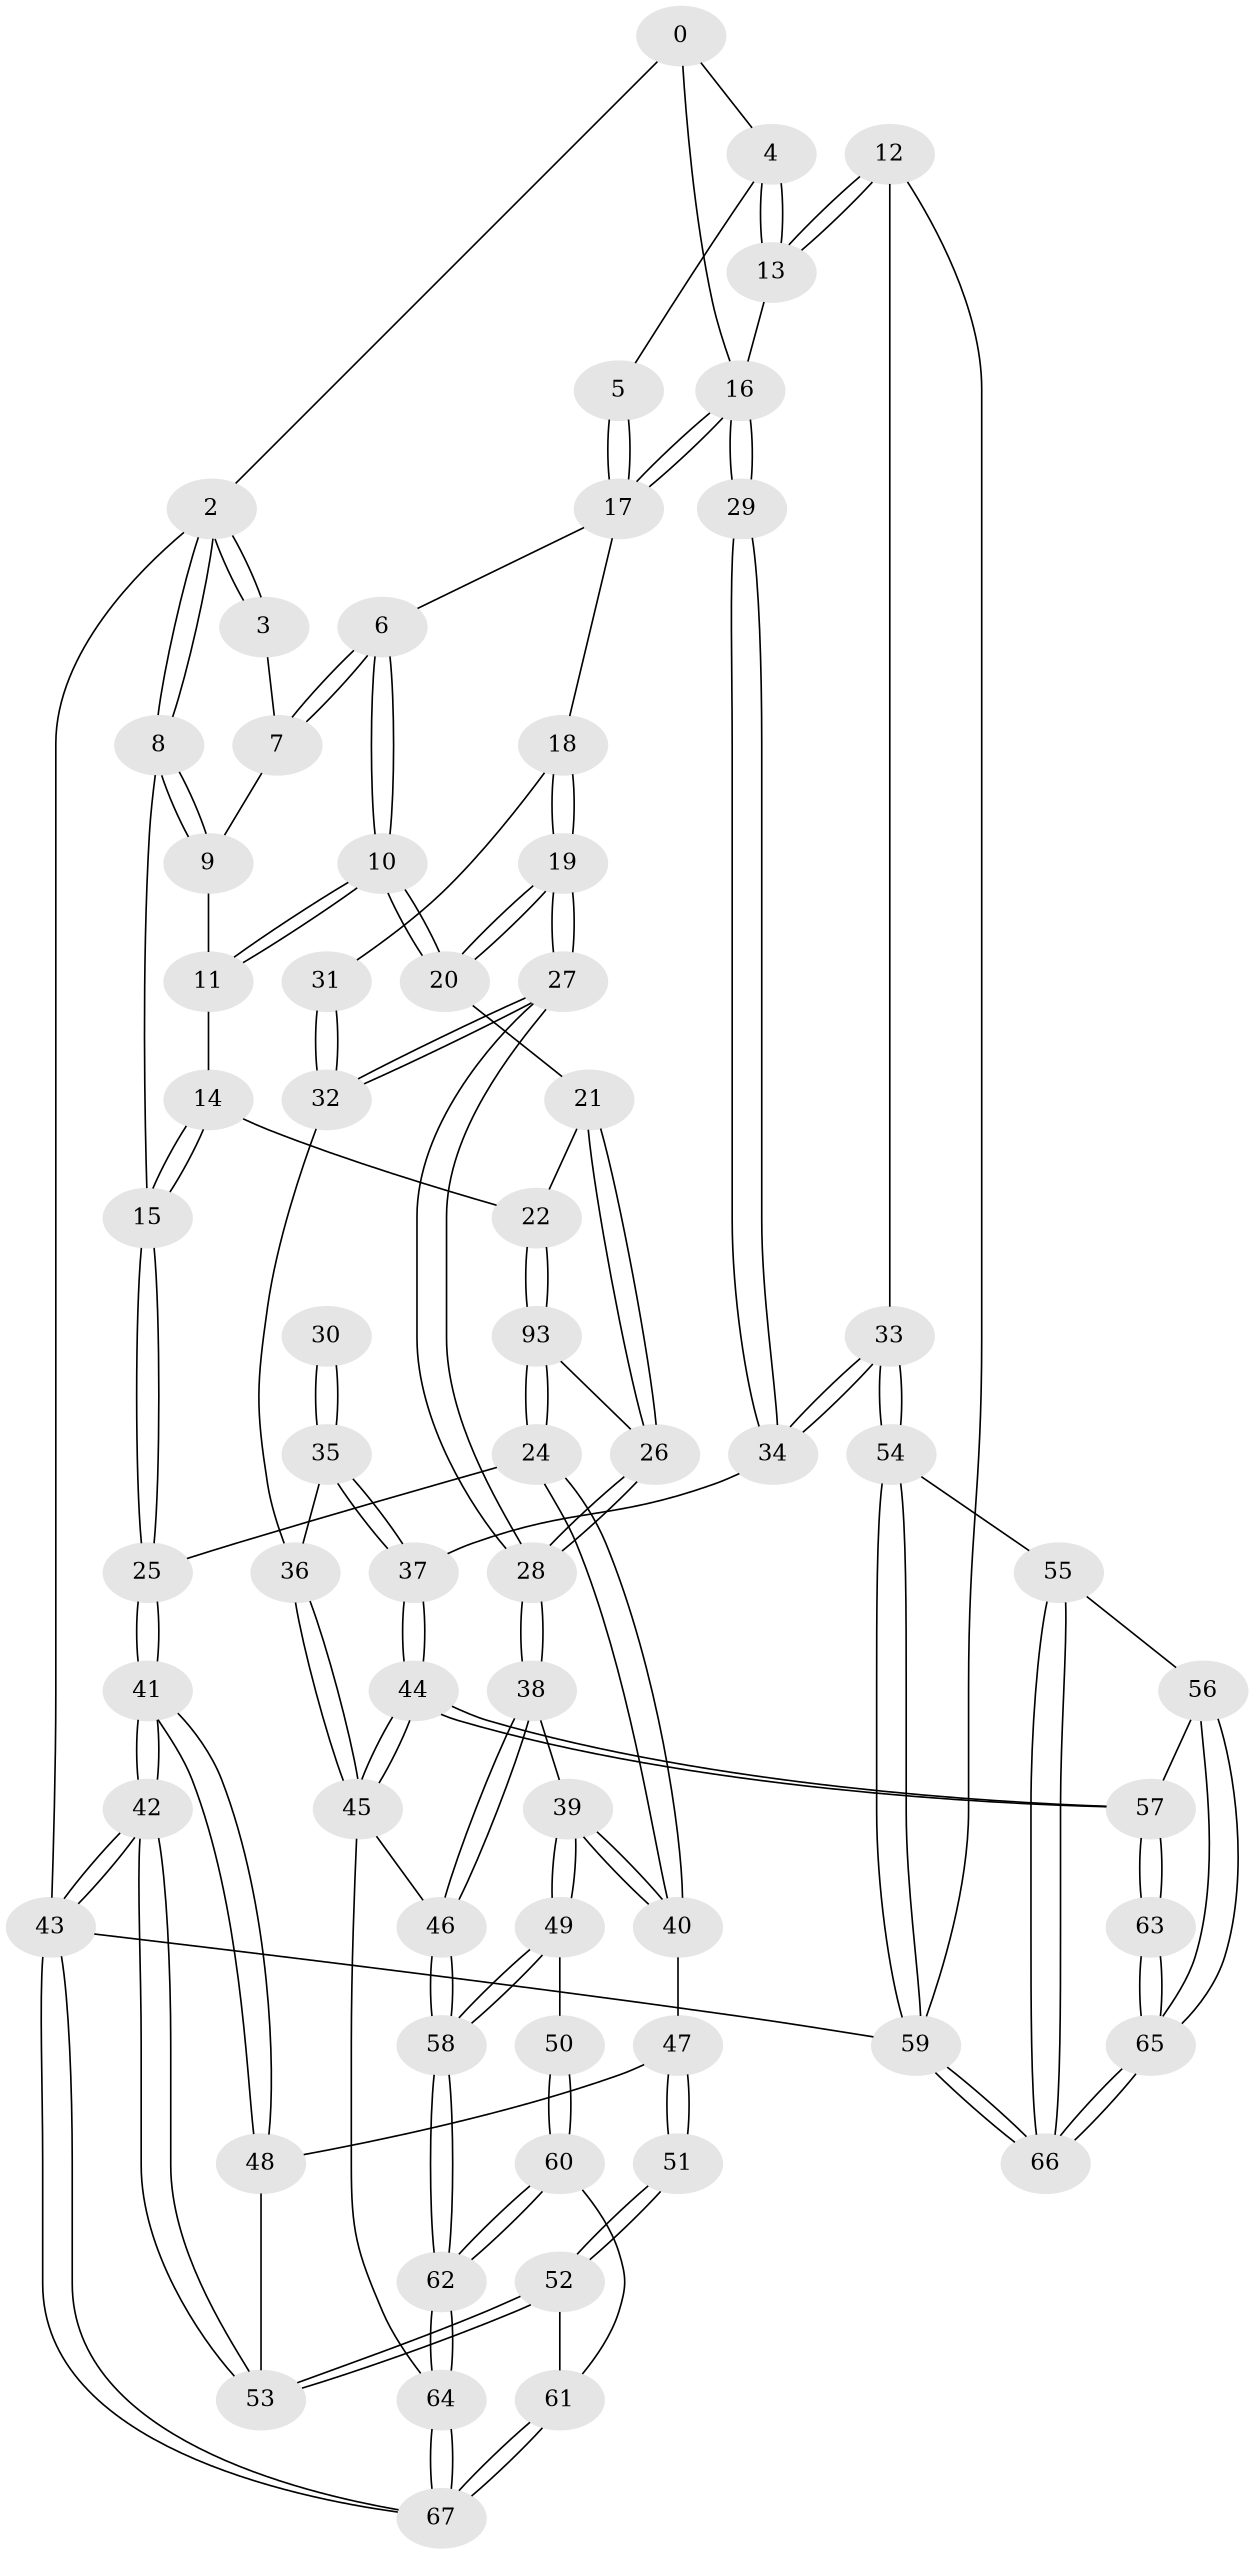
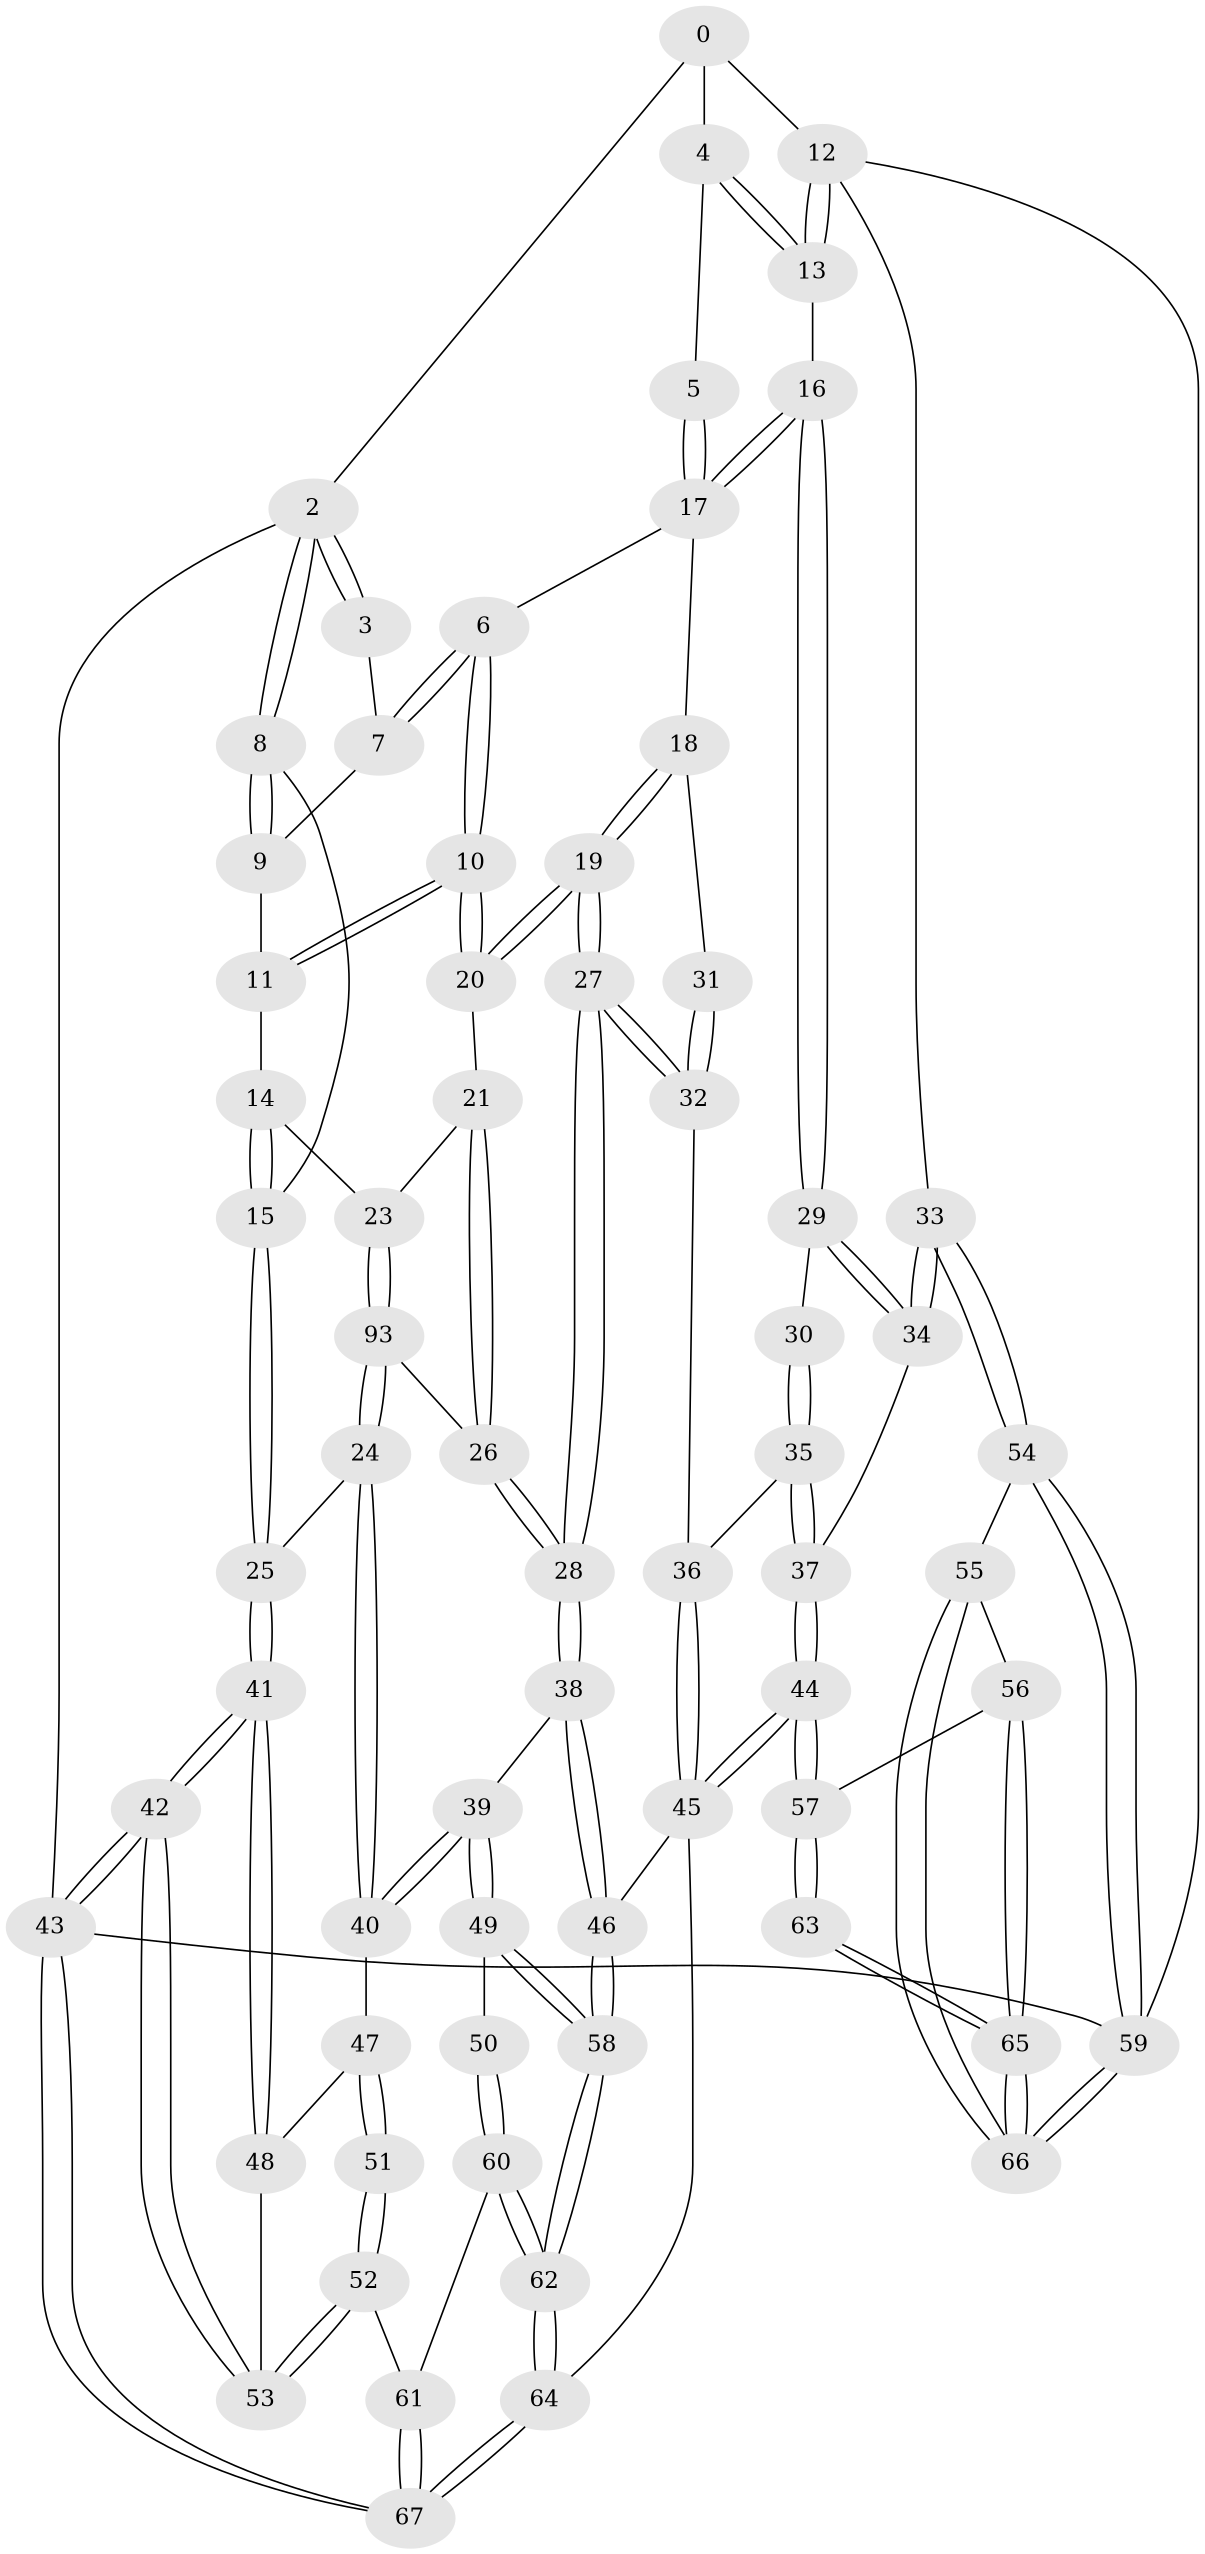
(698, 215) -> (763, 95)
(537, 1218) -> (379, 1218)
none -> (806, 1277)
